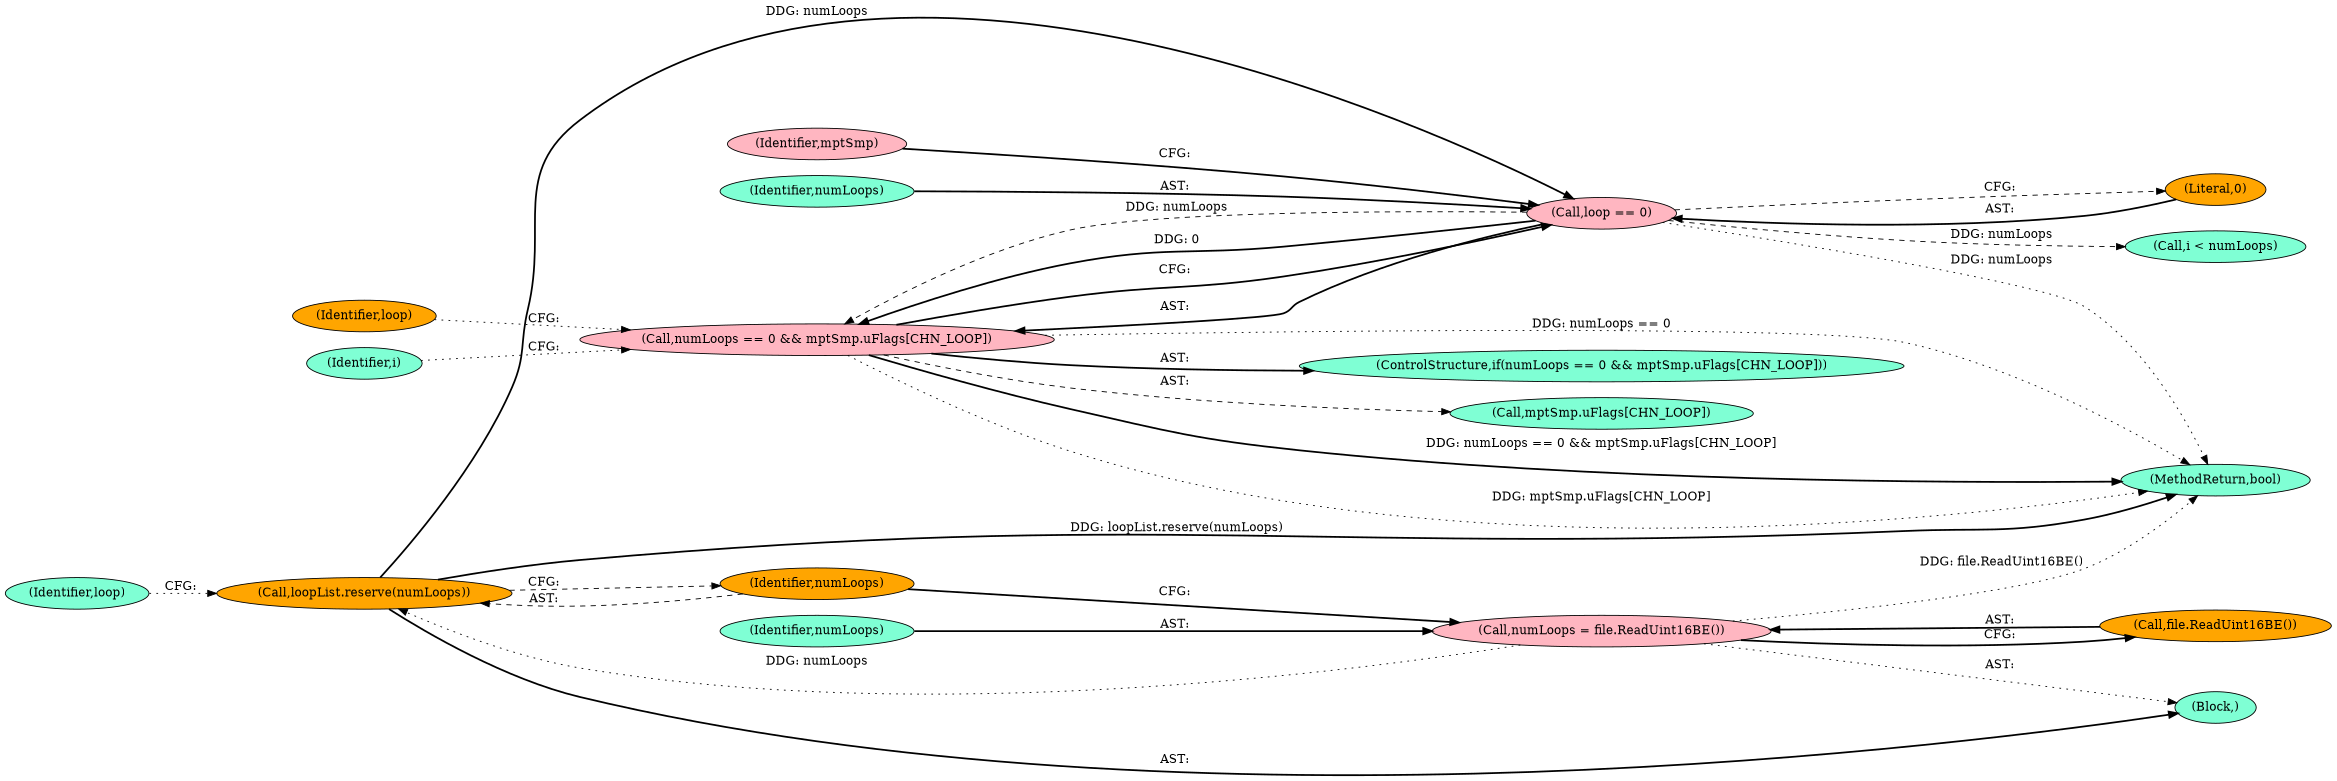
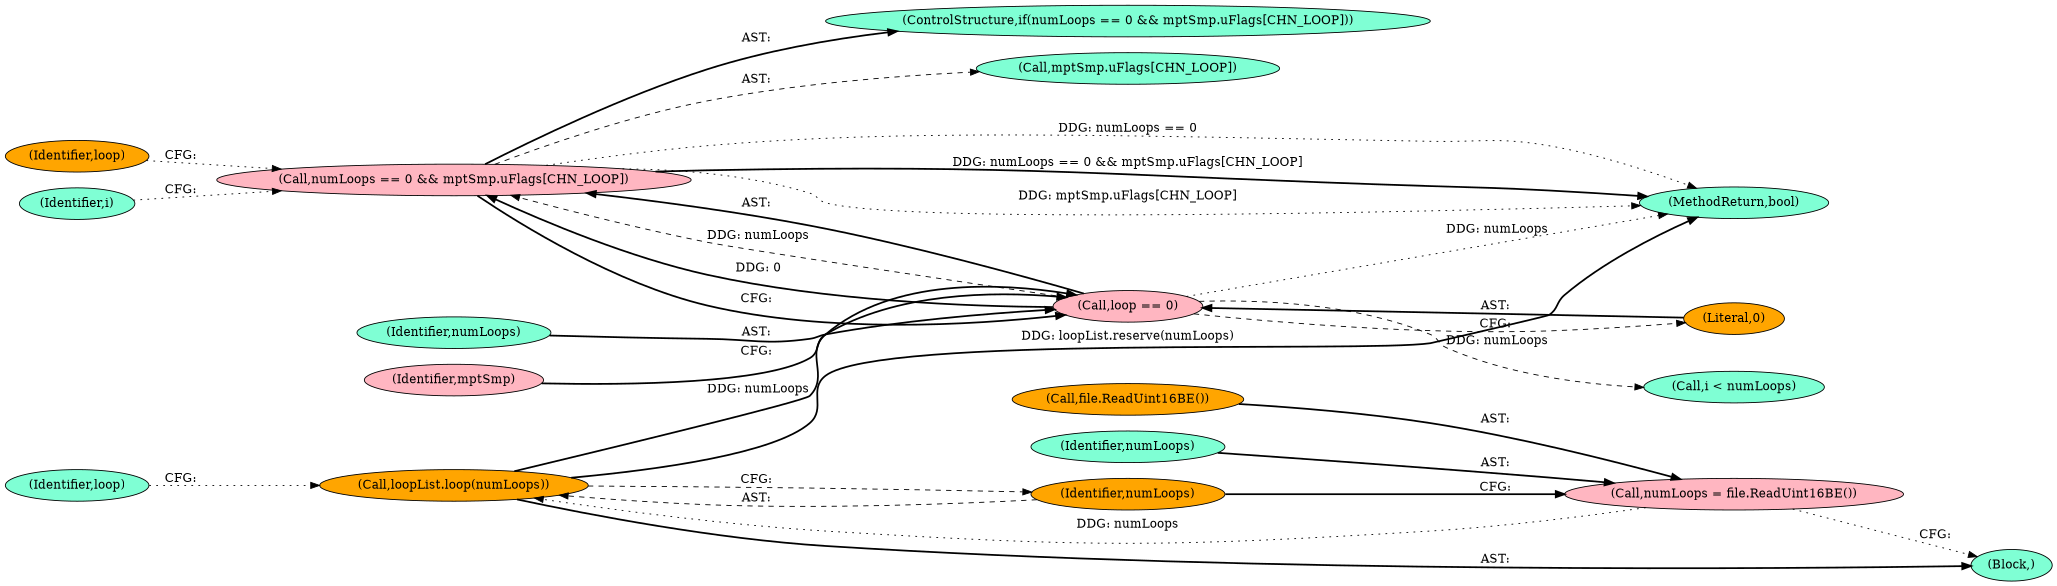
(364, 593) -> (454, 485)
(1972, 594) -> none
(1933, 645) -> none
(2002, 665) -> (1937, 535)
